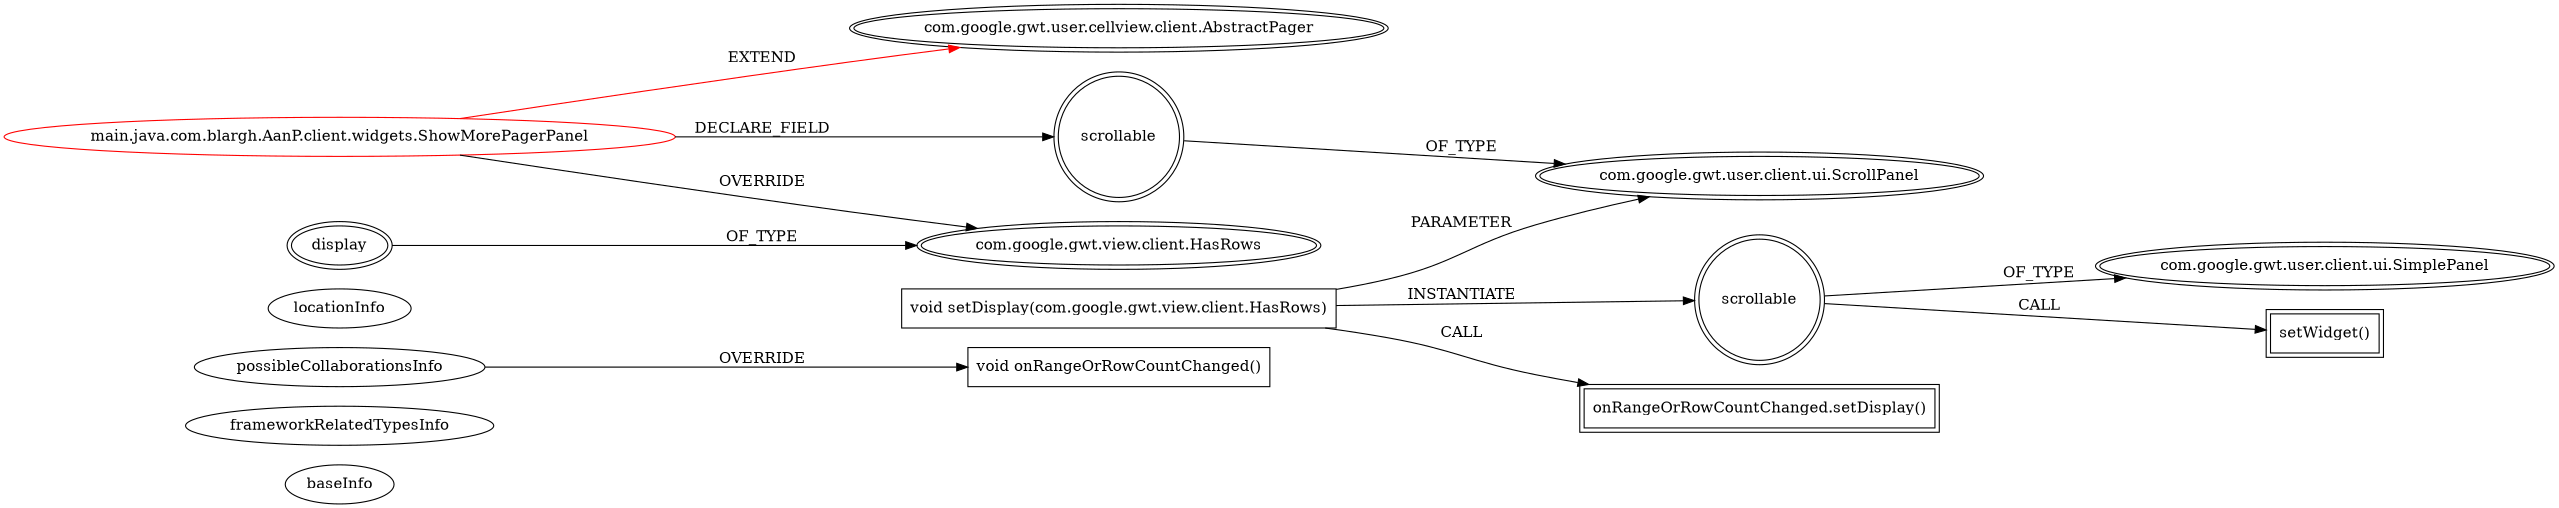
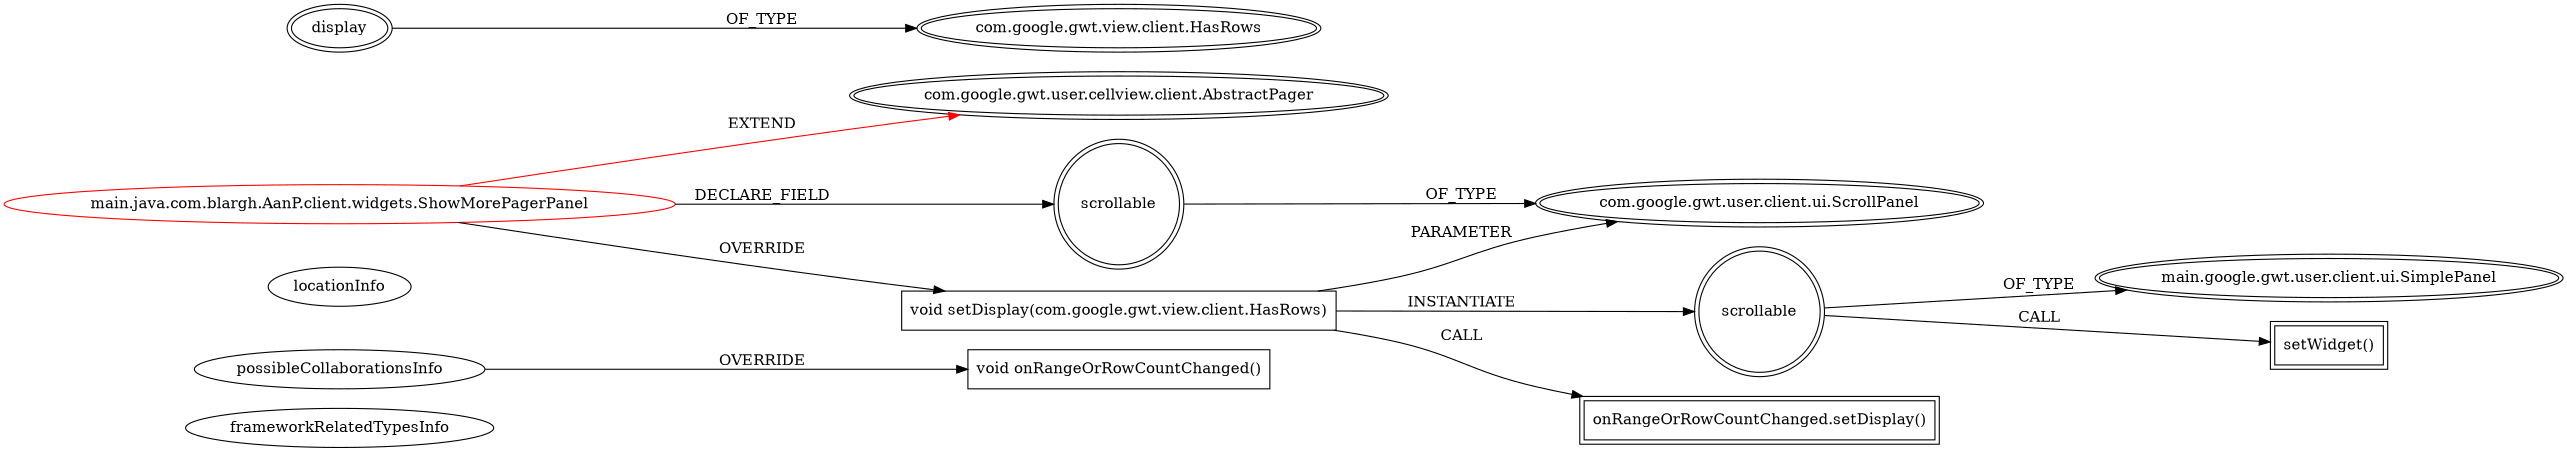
(713, 193) -> (696, 258)
(2325, 266) -> (2329, 278)
(340, 484) -> none
